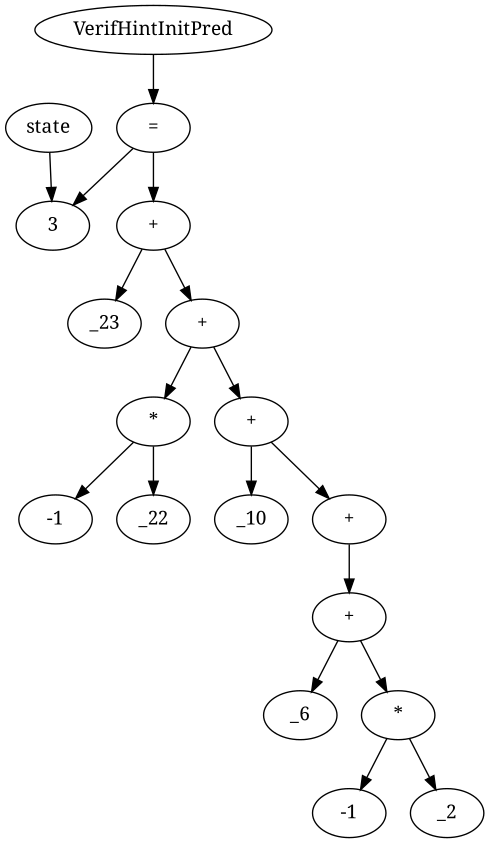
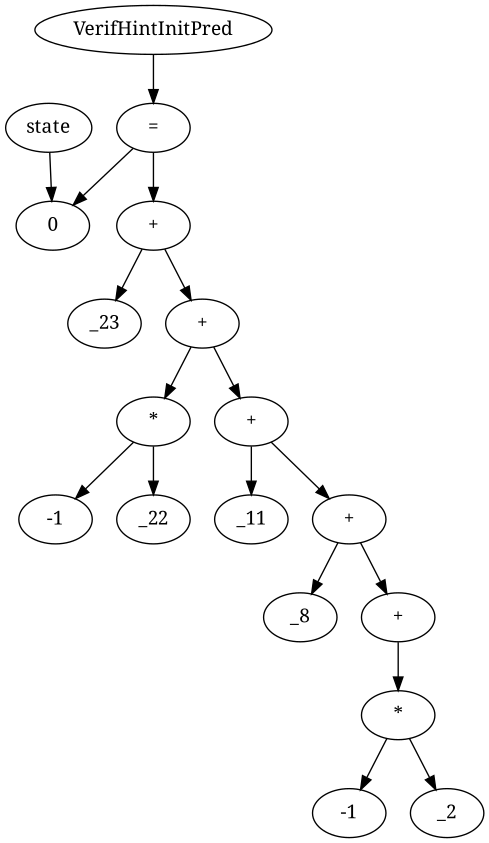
(53, 226) -> (53, 226)
(251, 519) -> (251, 519)
none -> (300, 617)
(300, 715) -> none
